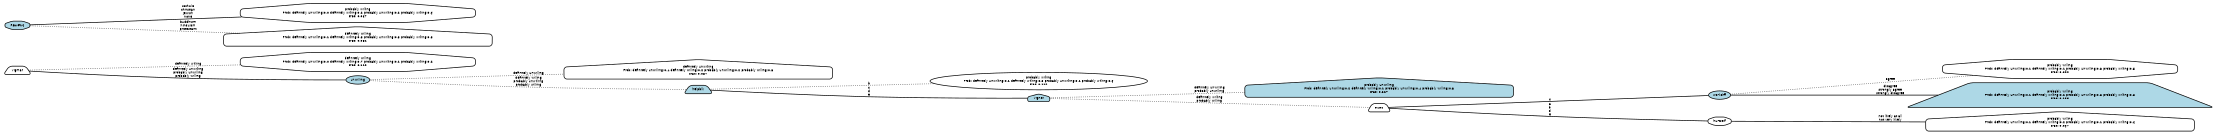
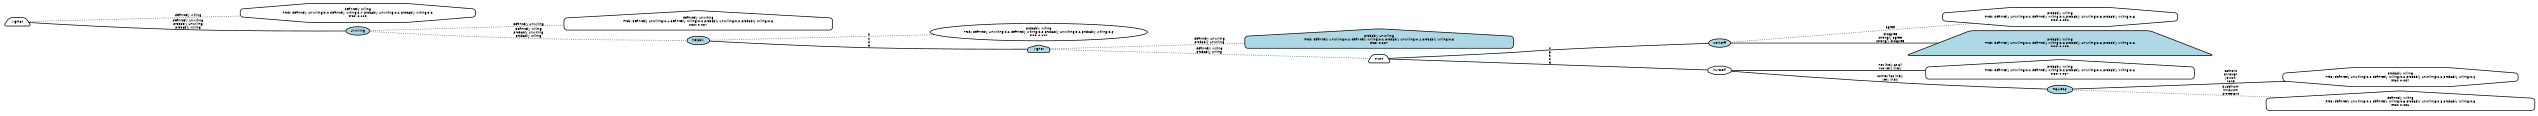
none -> (1889, 82)
(698, 89) -> (698, 40)
